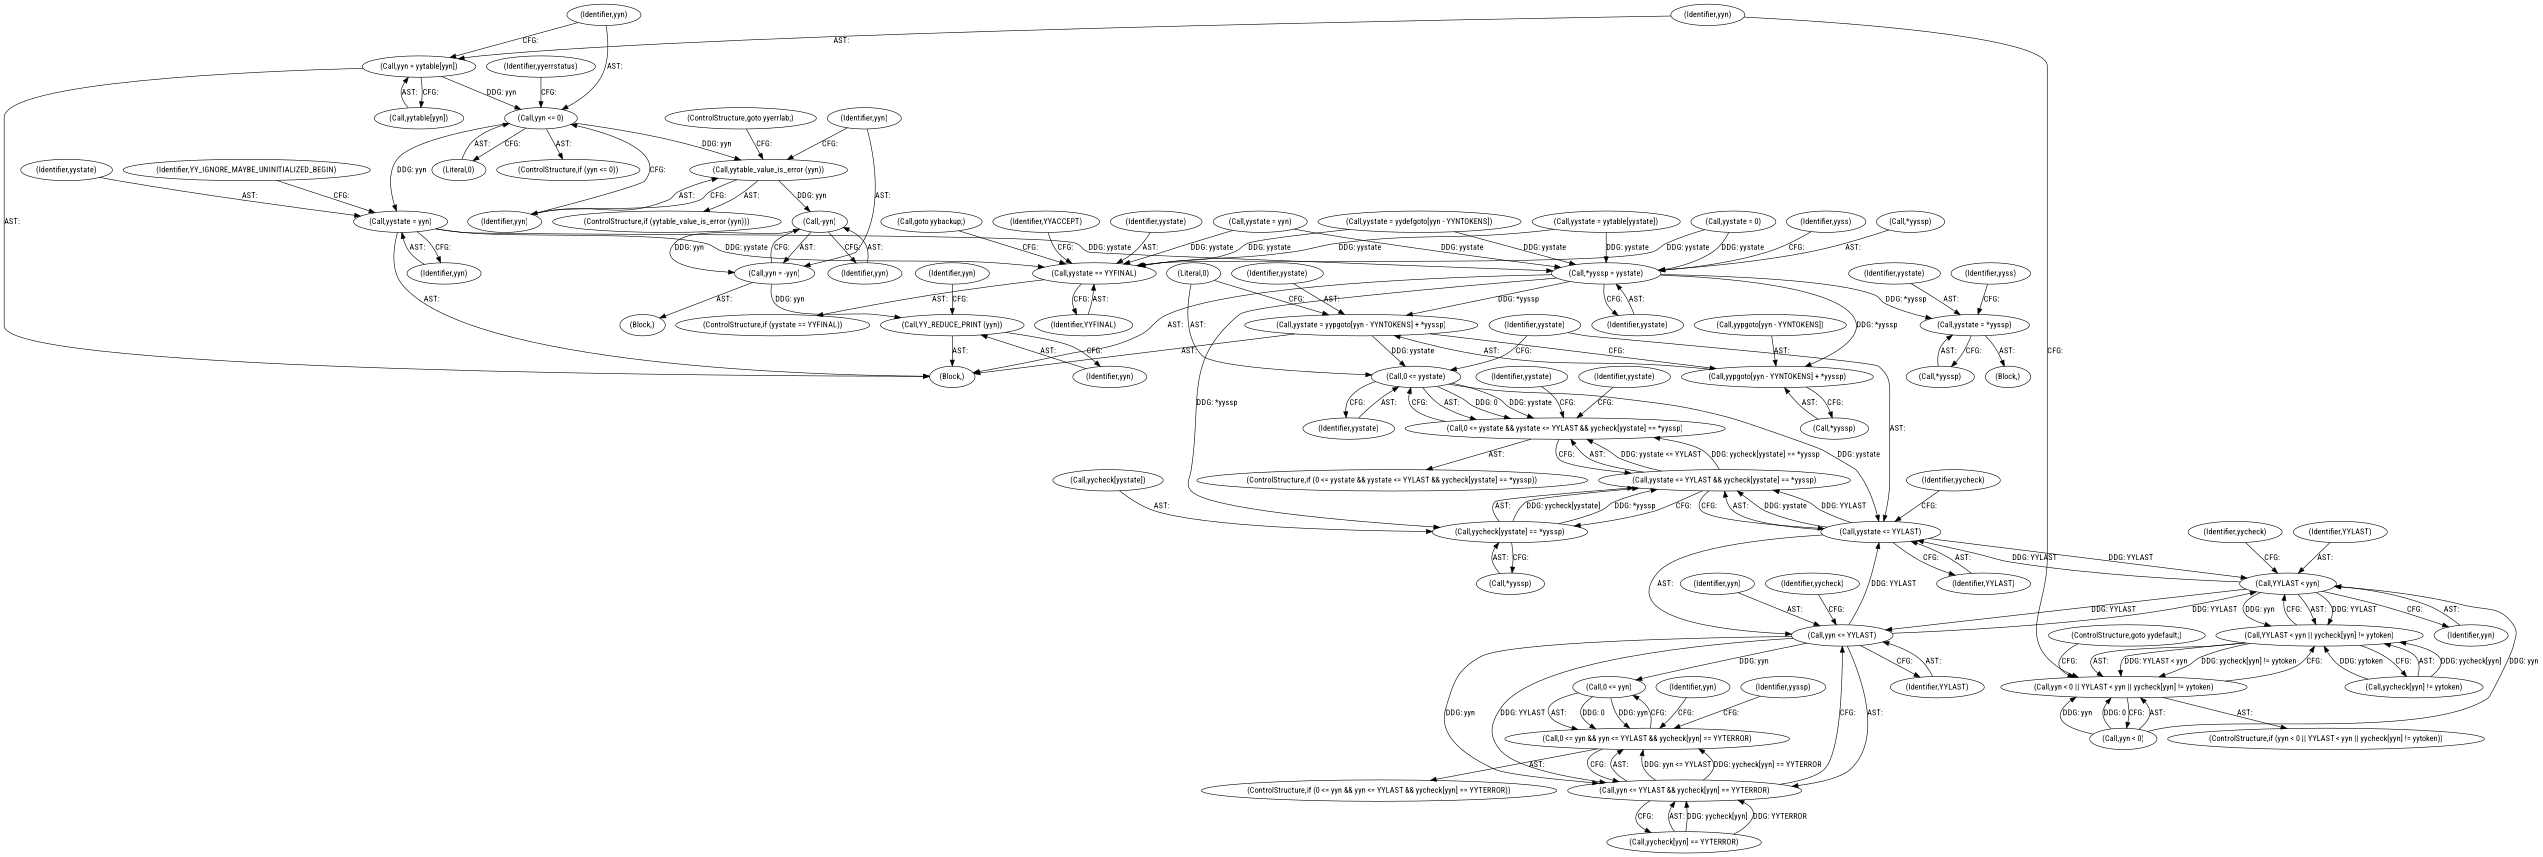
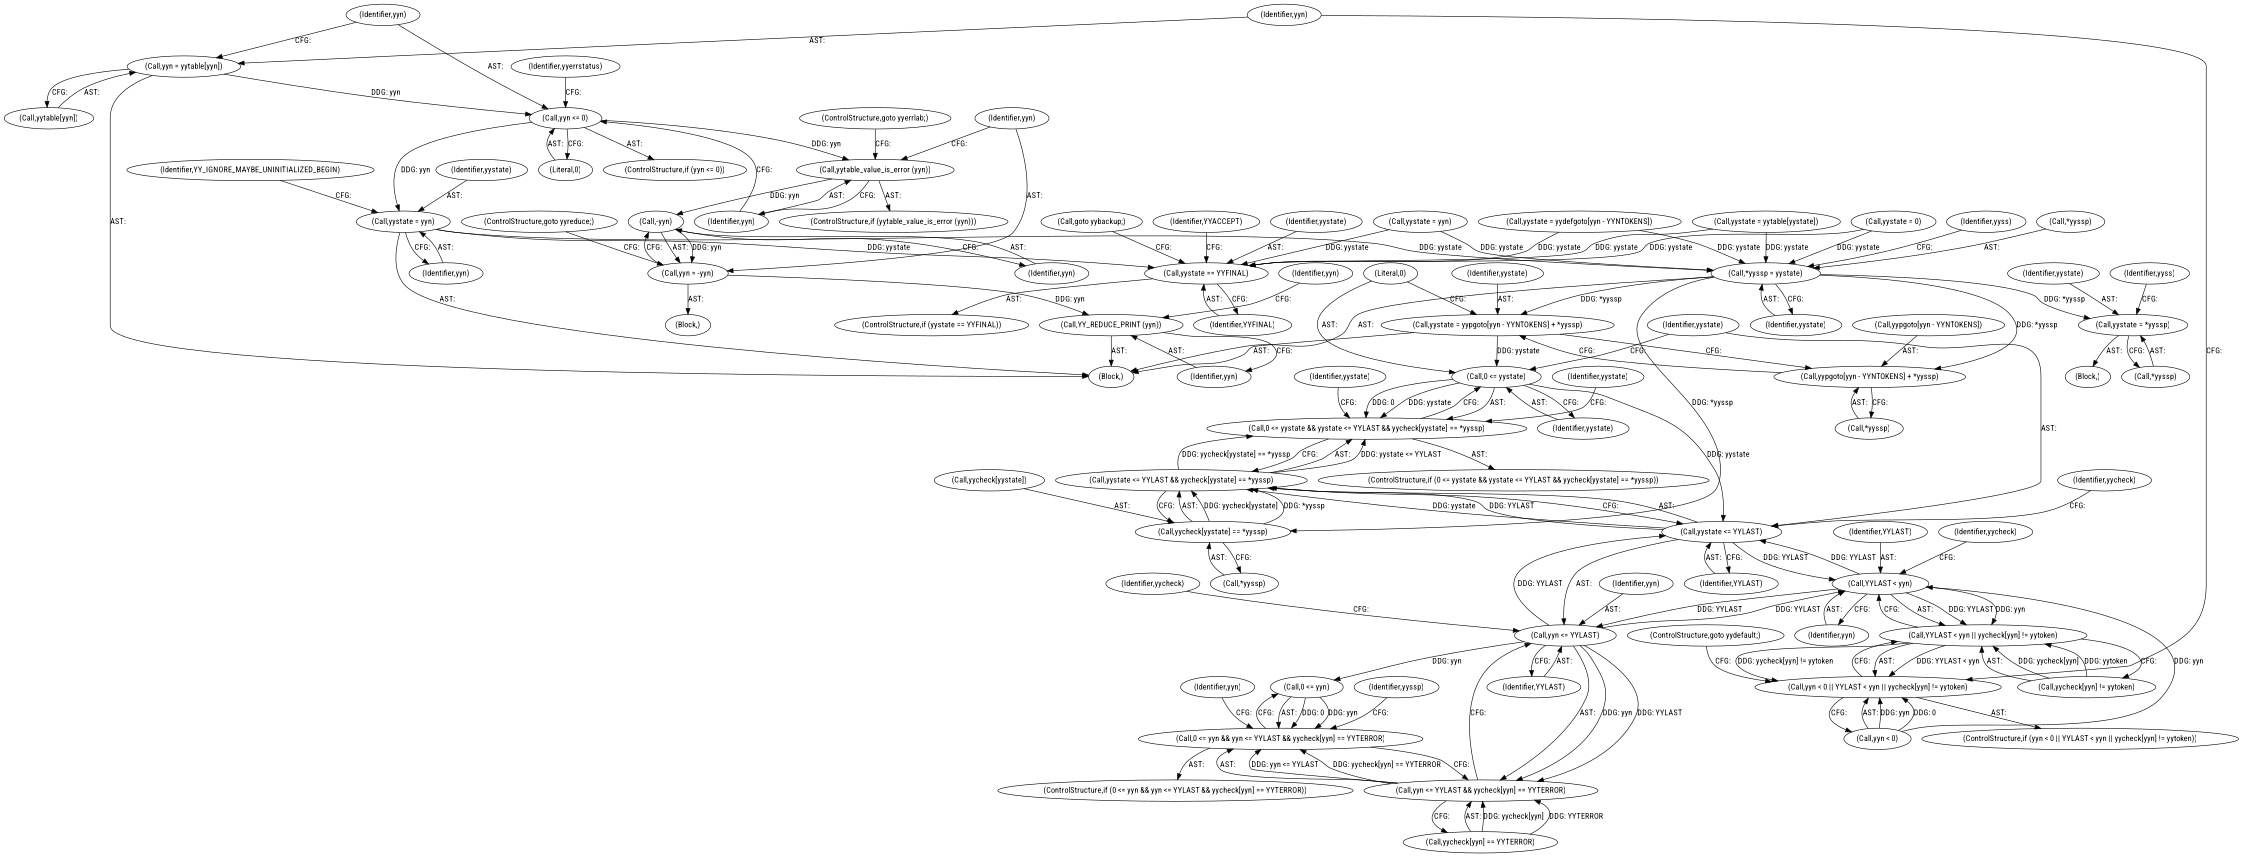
none -> (539, 222)
(1493, 351) -> (1588, 351)
